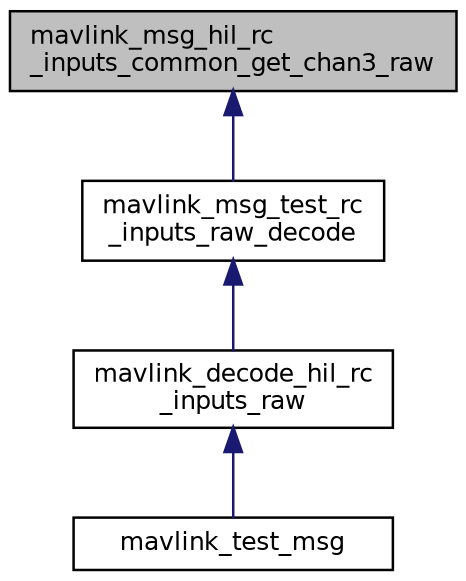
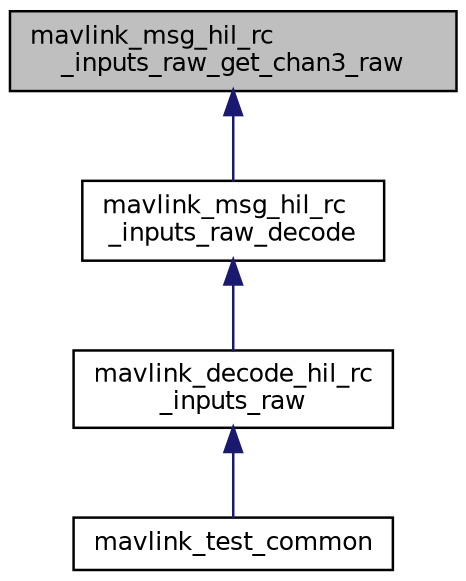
(233, 51) -> (233, 51)
(233, 221) -> (233, 221)
(233, 544) -> (233, 544)
